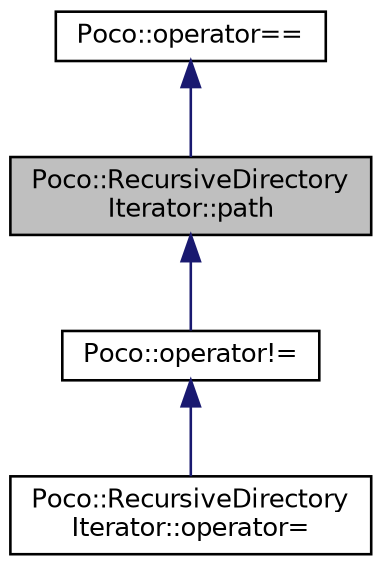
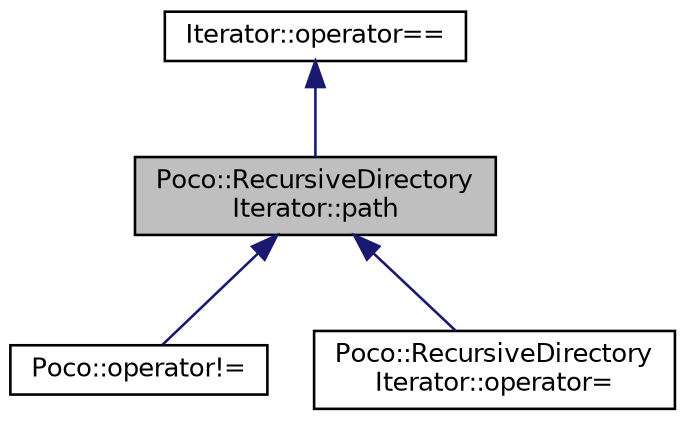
(191, 36) -> (315, 36)
(191, 442) -> (415, 292)
